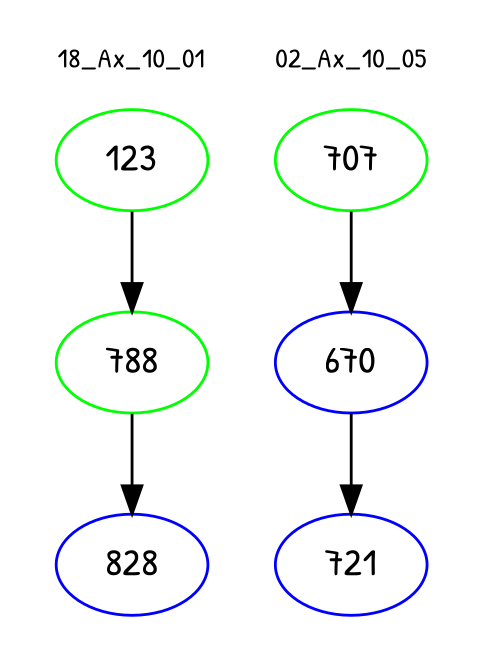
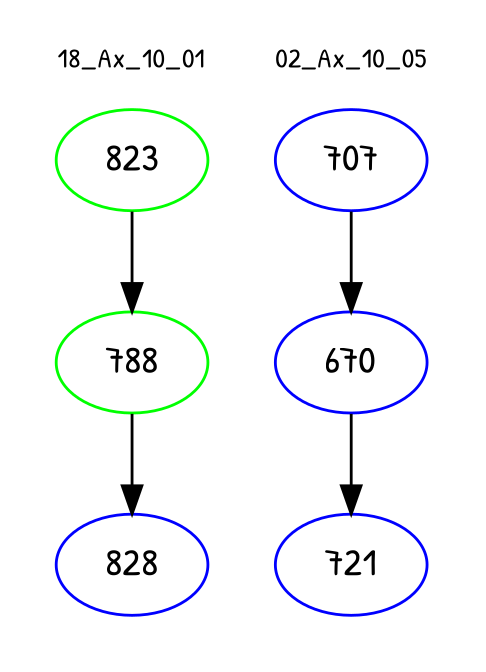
(132, 160) -> (132, 160)
(351, 160) -> (351, 160)
